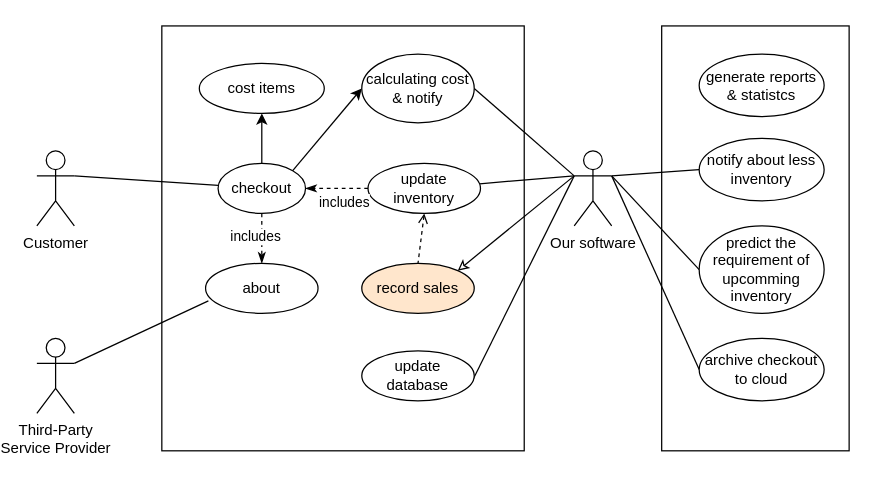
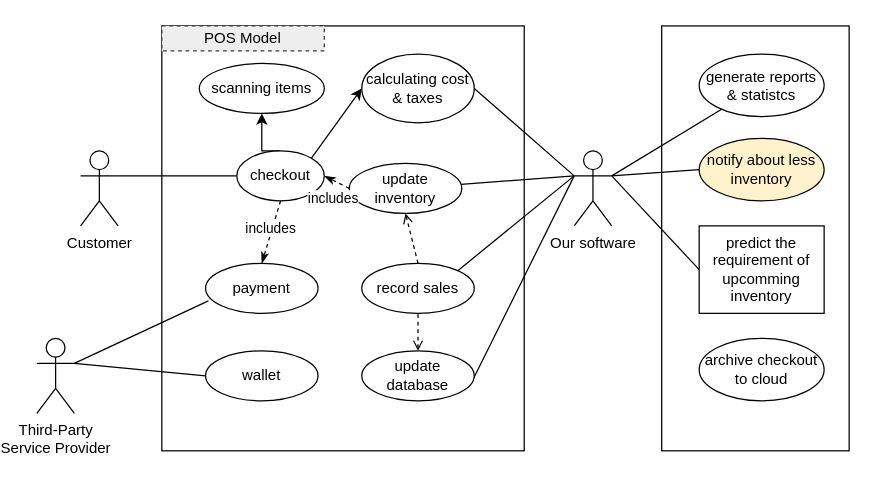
none -> (243, 38)
(262, 88) -> (262, 88)
(418, 88) -> (418, 88)
(762, 169) -> (762, 169)
(56, 188) -> (99, 188)
(262, 188) -> (281, 176)
(424, 188) -> (406, 188)
(466, 264) -> (462, 267)
(762, 269) -> (762, 269)
(657, 275) -> (669, 141)
(262, 288) -> (262, 288)
(418, 288) -> (418, 288)
none -> (418, 330)
none -> (143, 370)
none -> (262, 376)
